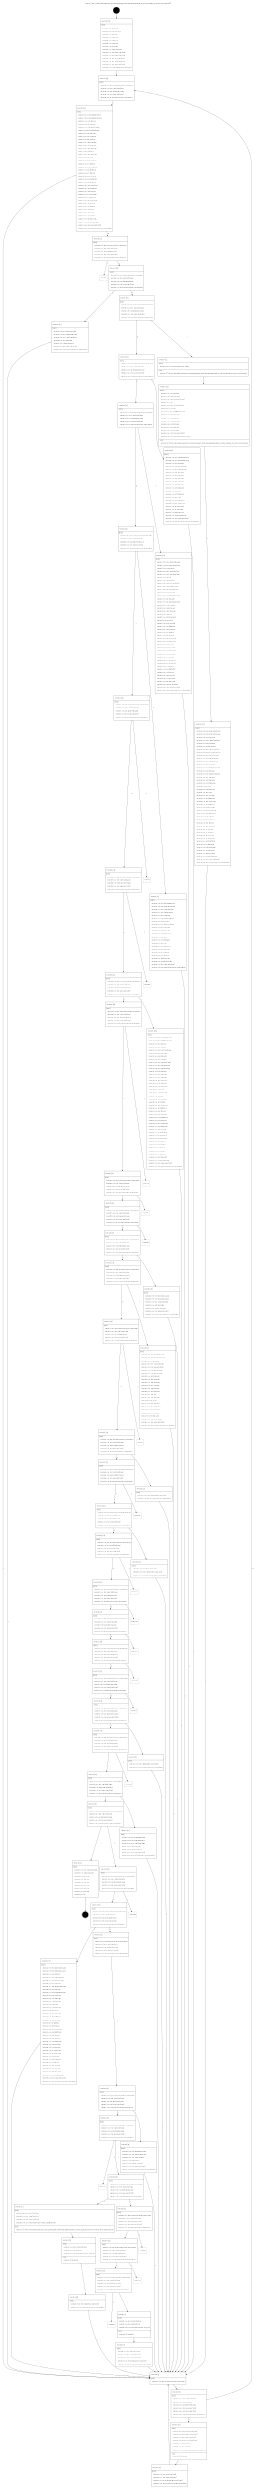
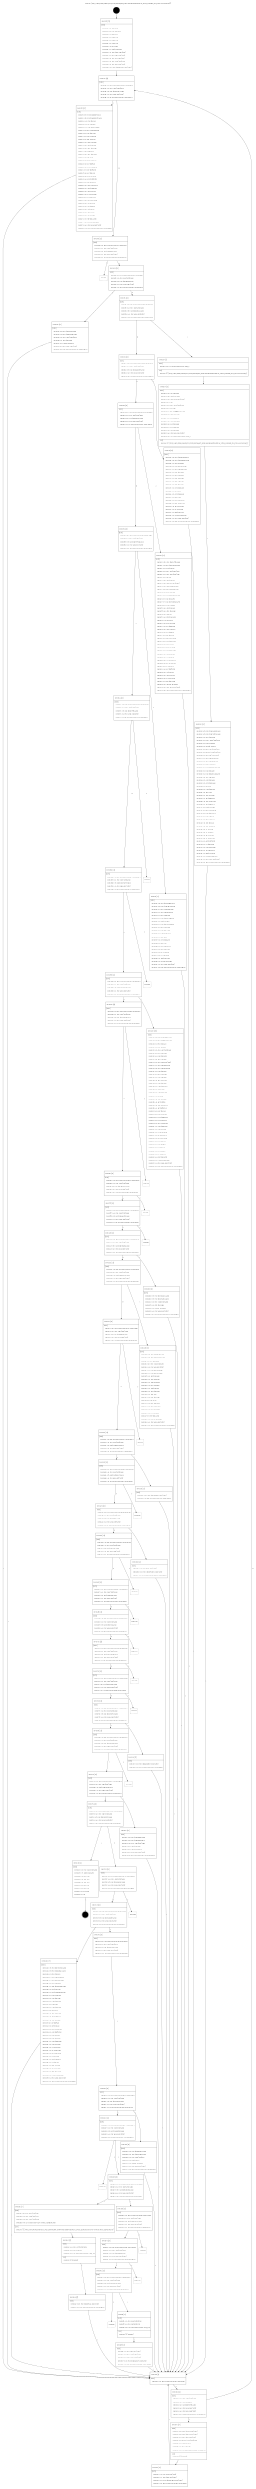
(107, 233) -> (117, 168)
